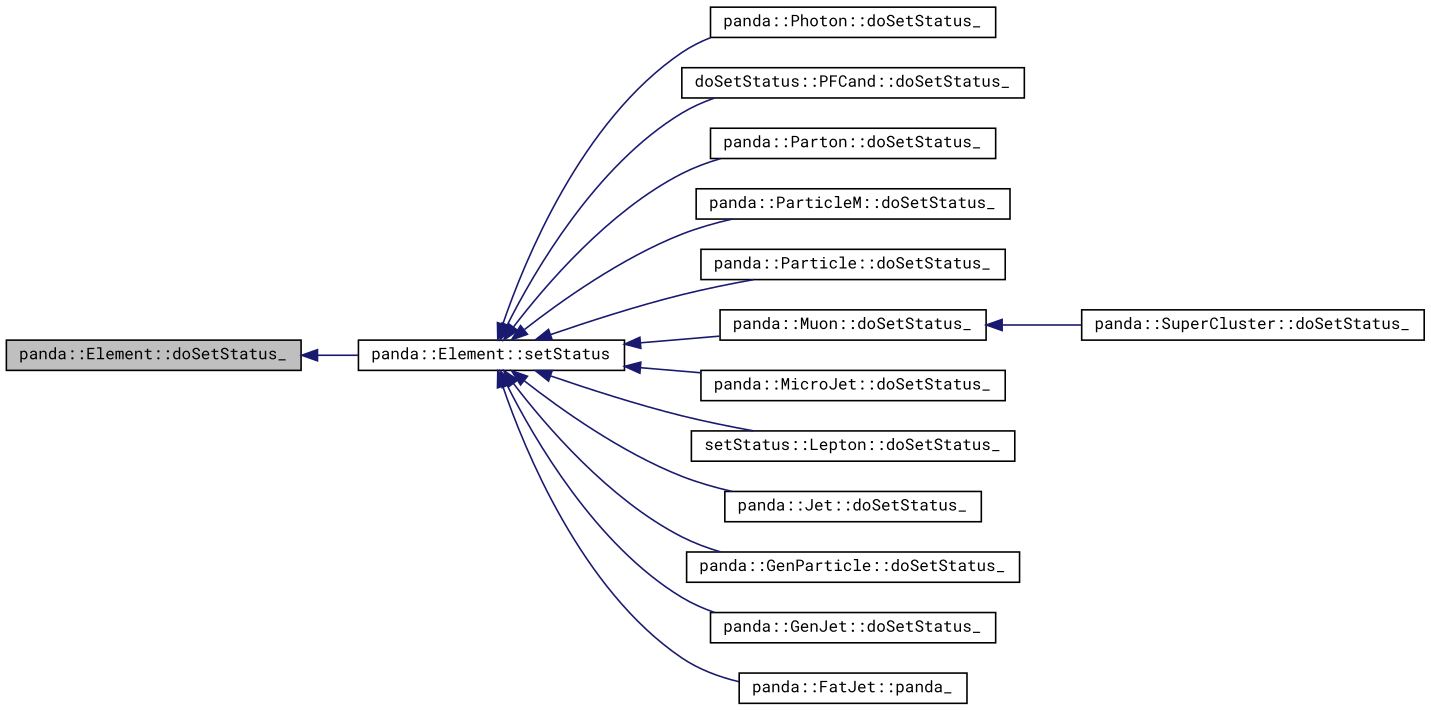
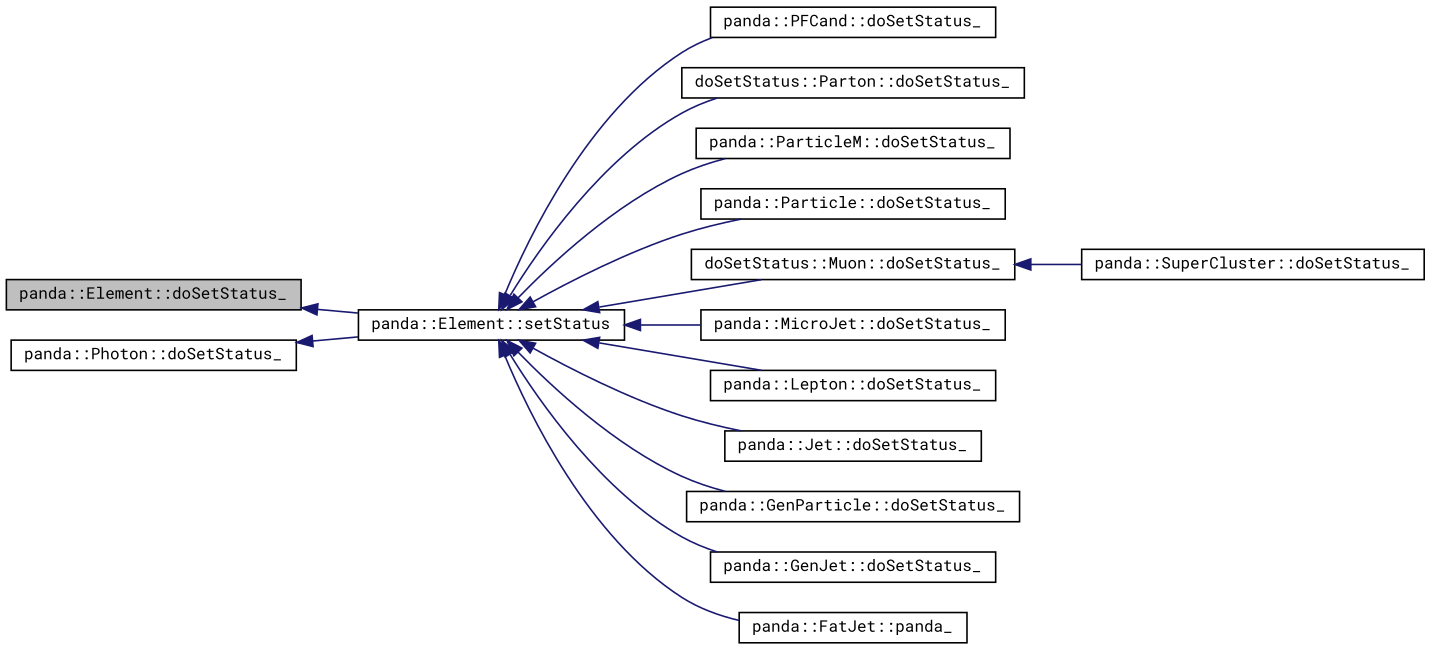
(853, 83) -> (853, 22)
(853, 143) -> (853, 83)
(581, 161) -> (336, 339)
(853, 325) -> (853, 264)
(853, 446) -> (853, 386)
